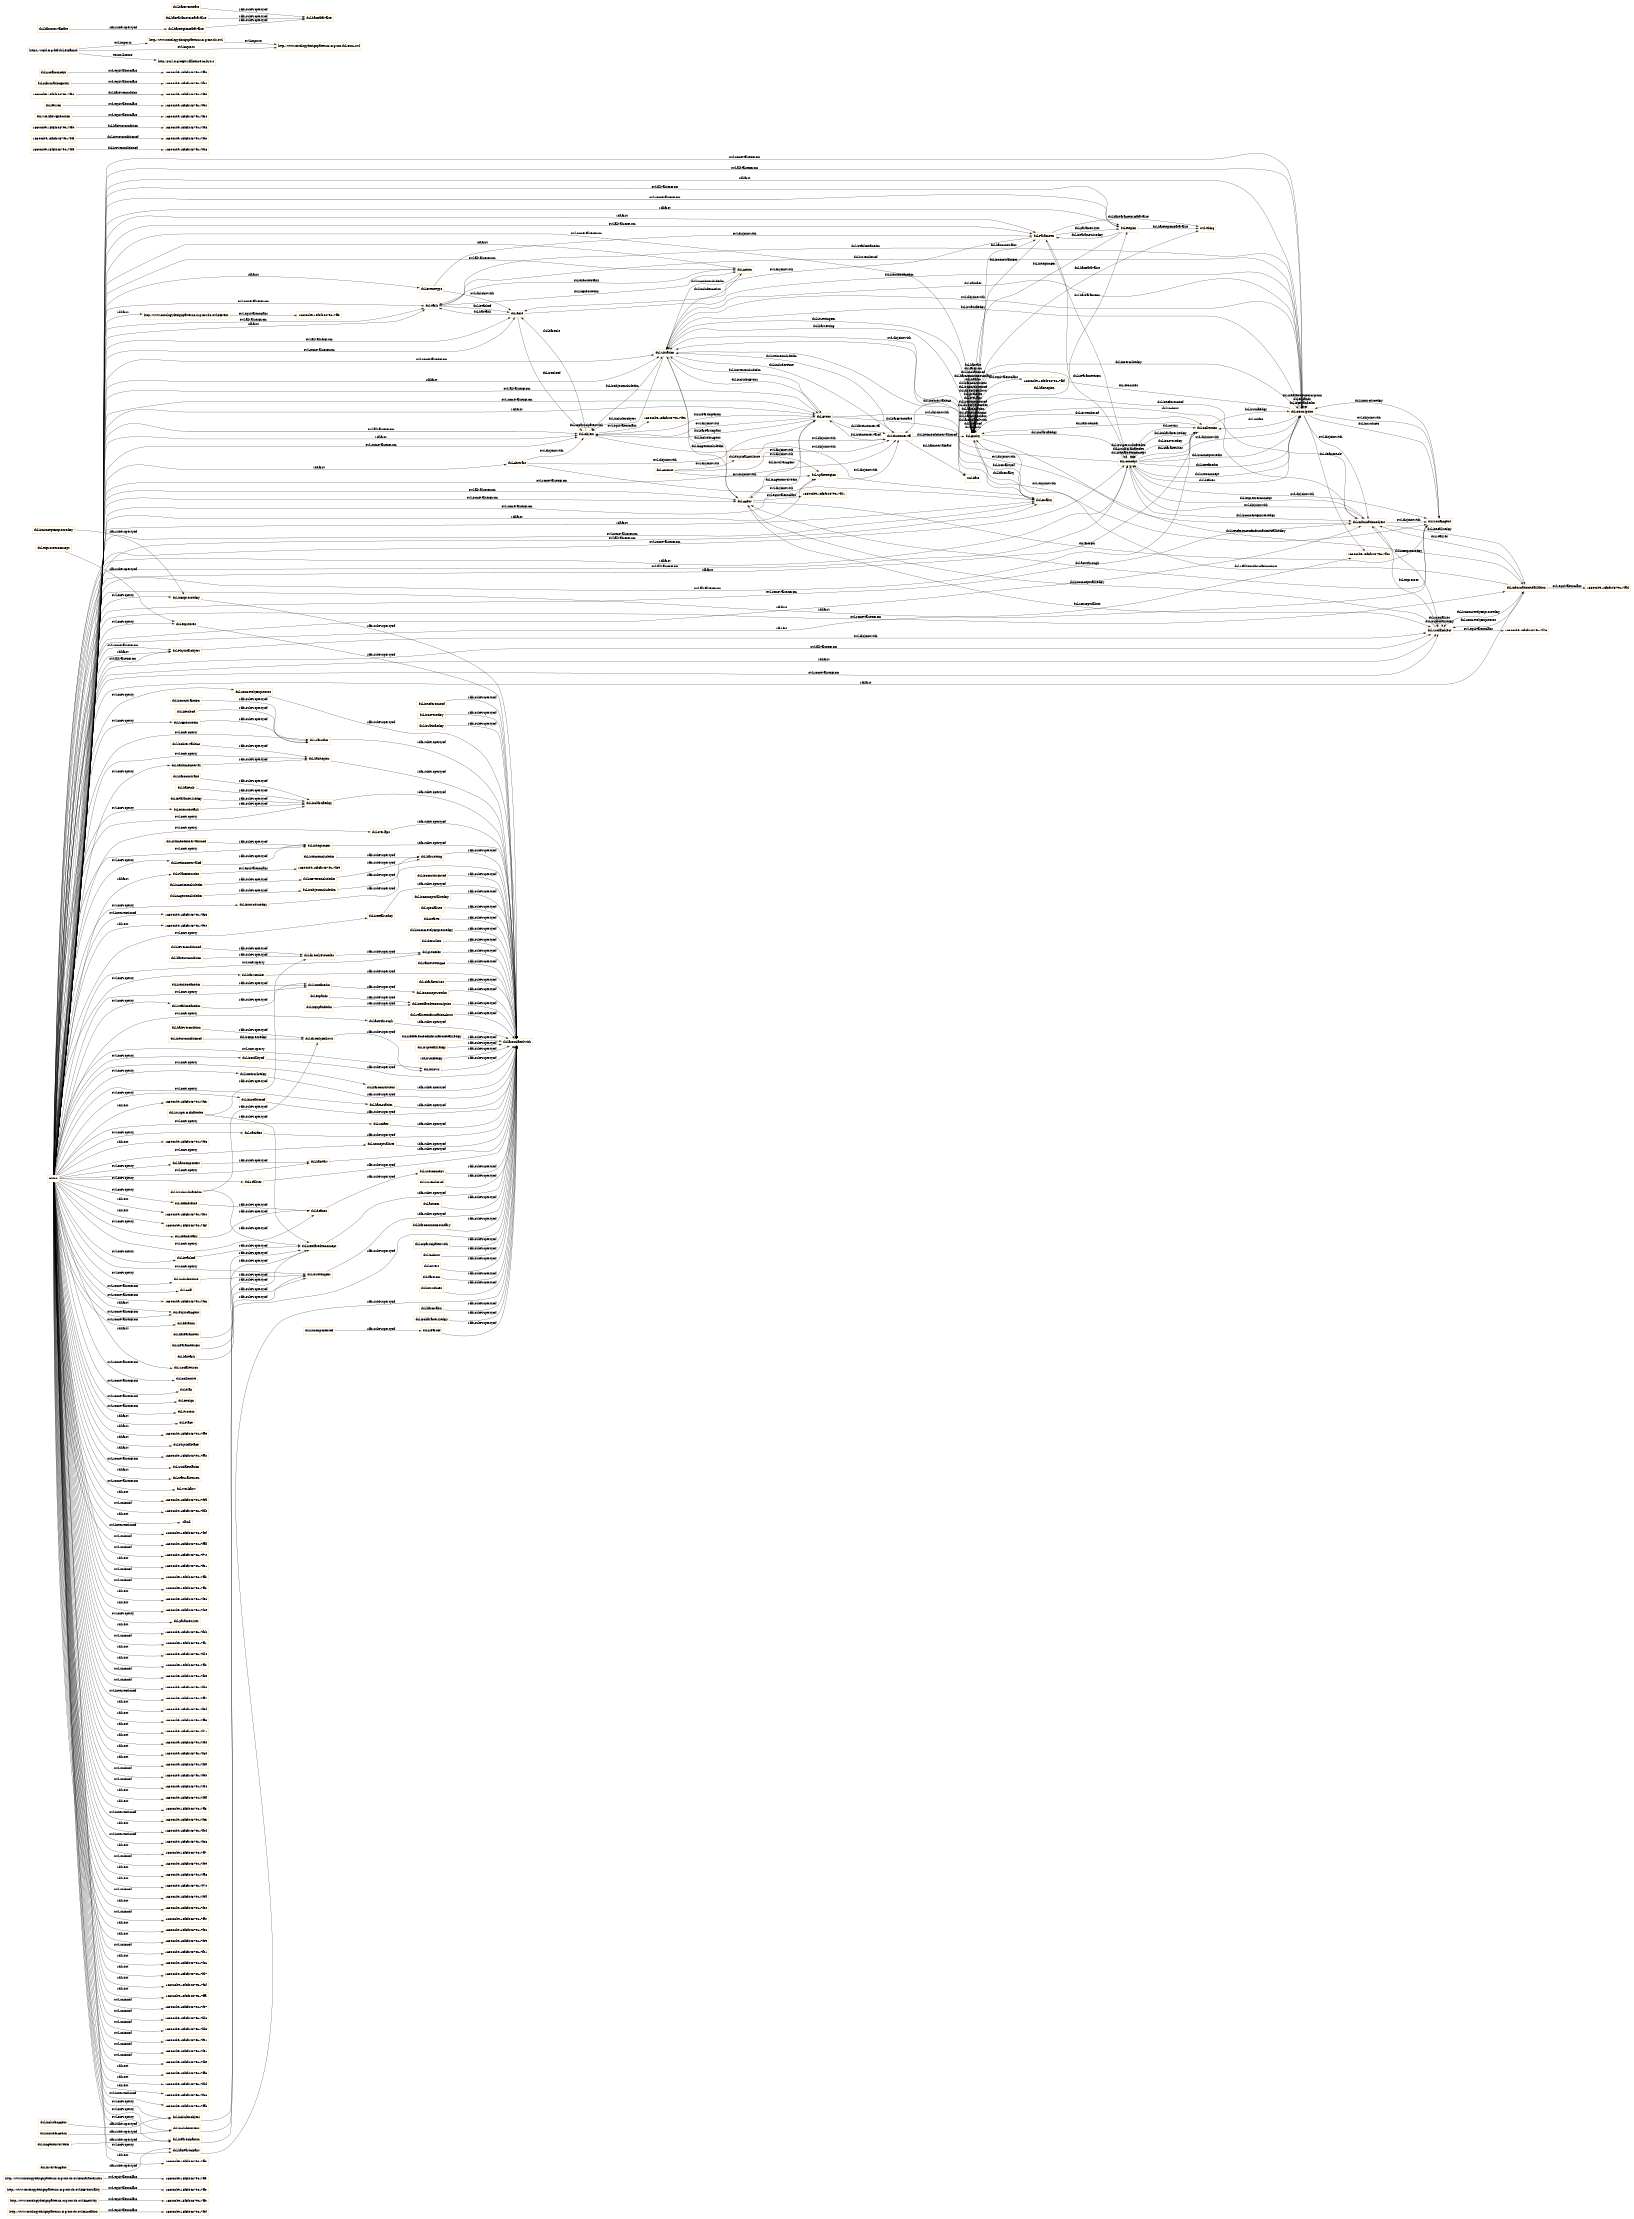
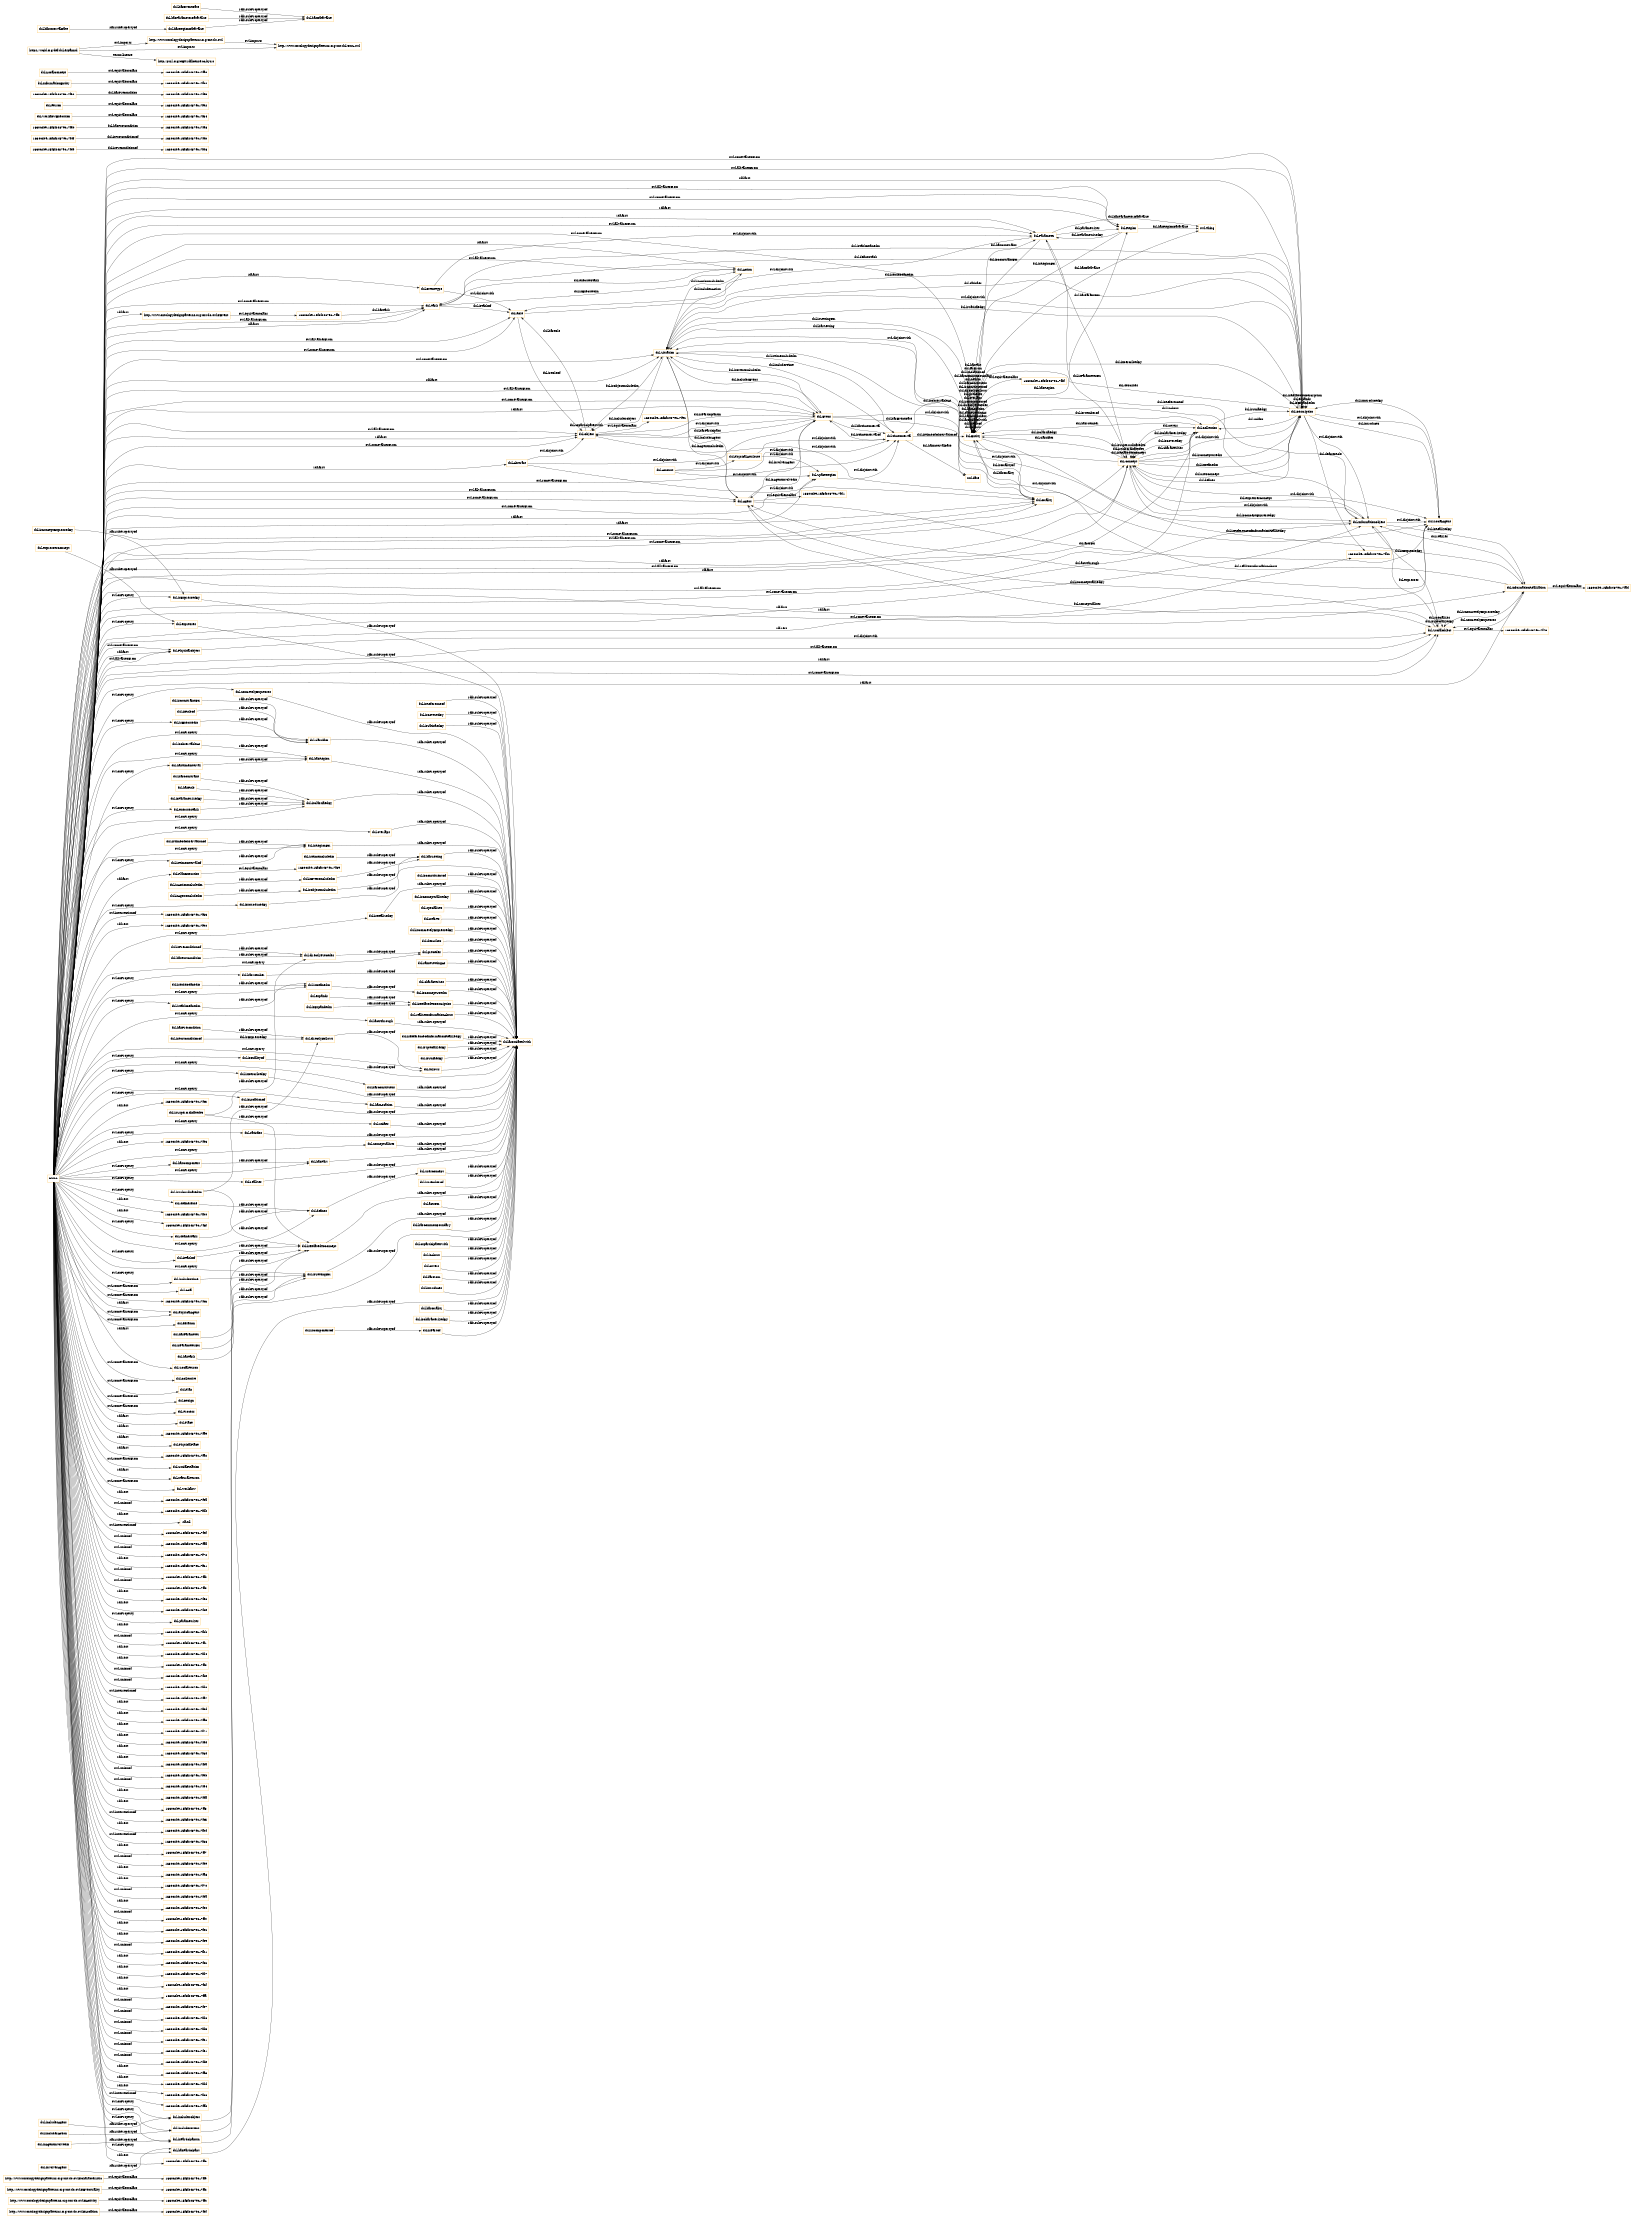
(866, 258) -> (866, 258)
(475, 314) -> (382, 313)
none -> (1054, 443)
(432, 1059) -> (432, 1059)
